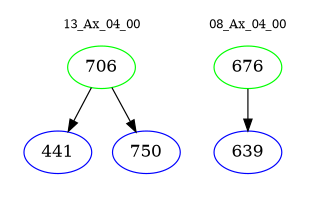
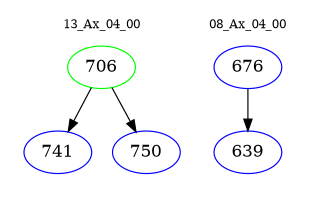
(248, 67) -> (248, 67)
(58, 152) -> (58, 152)
